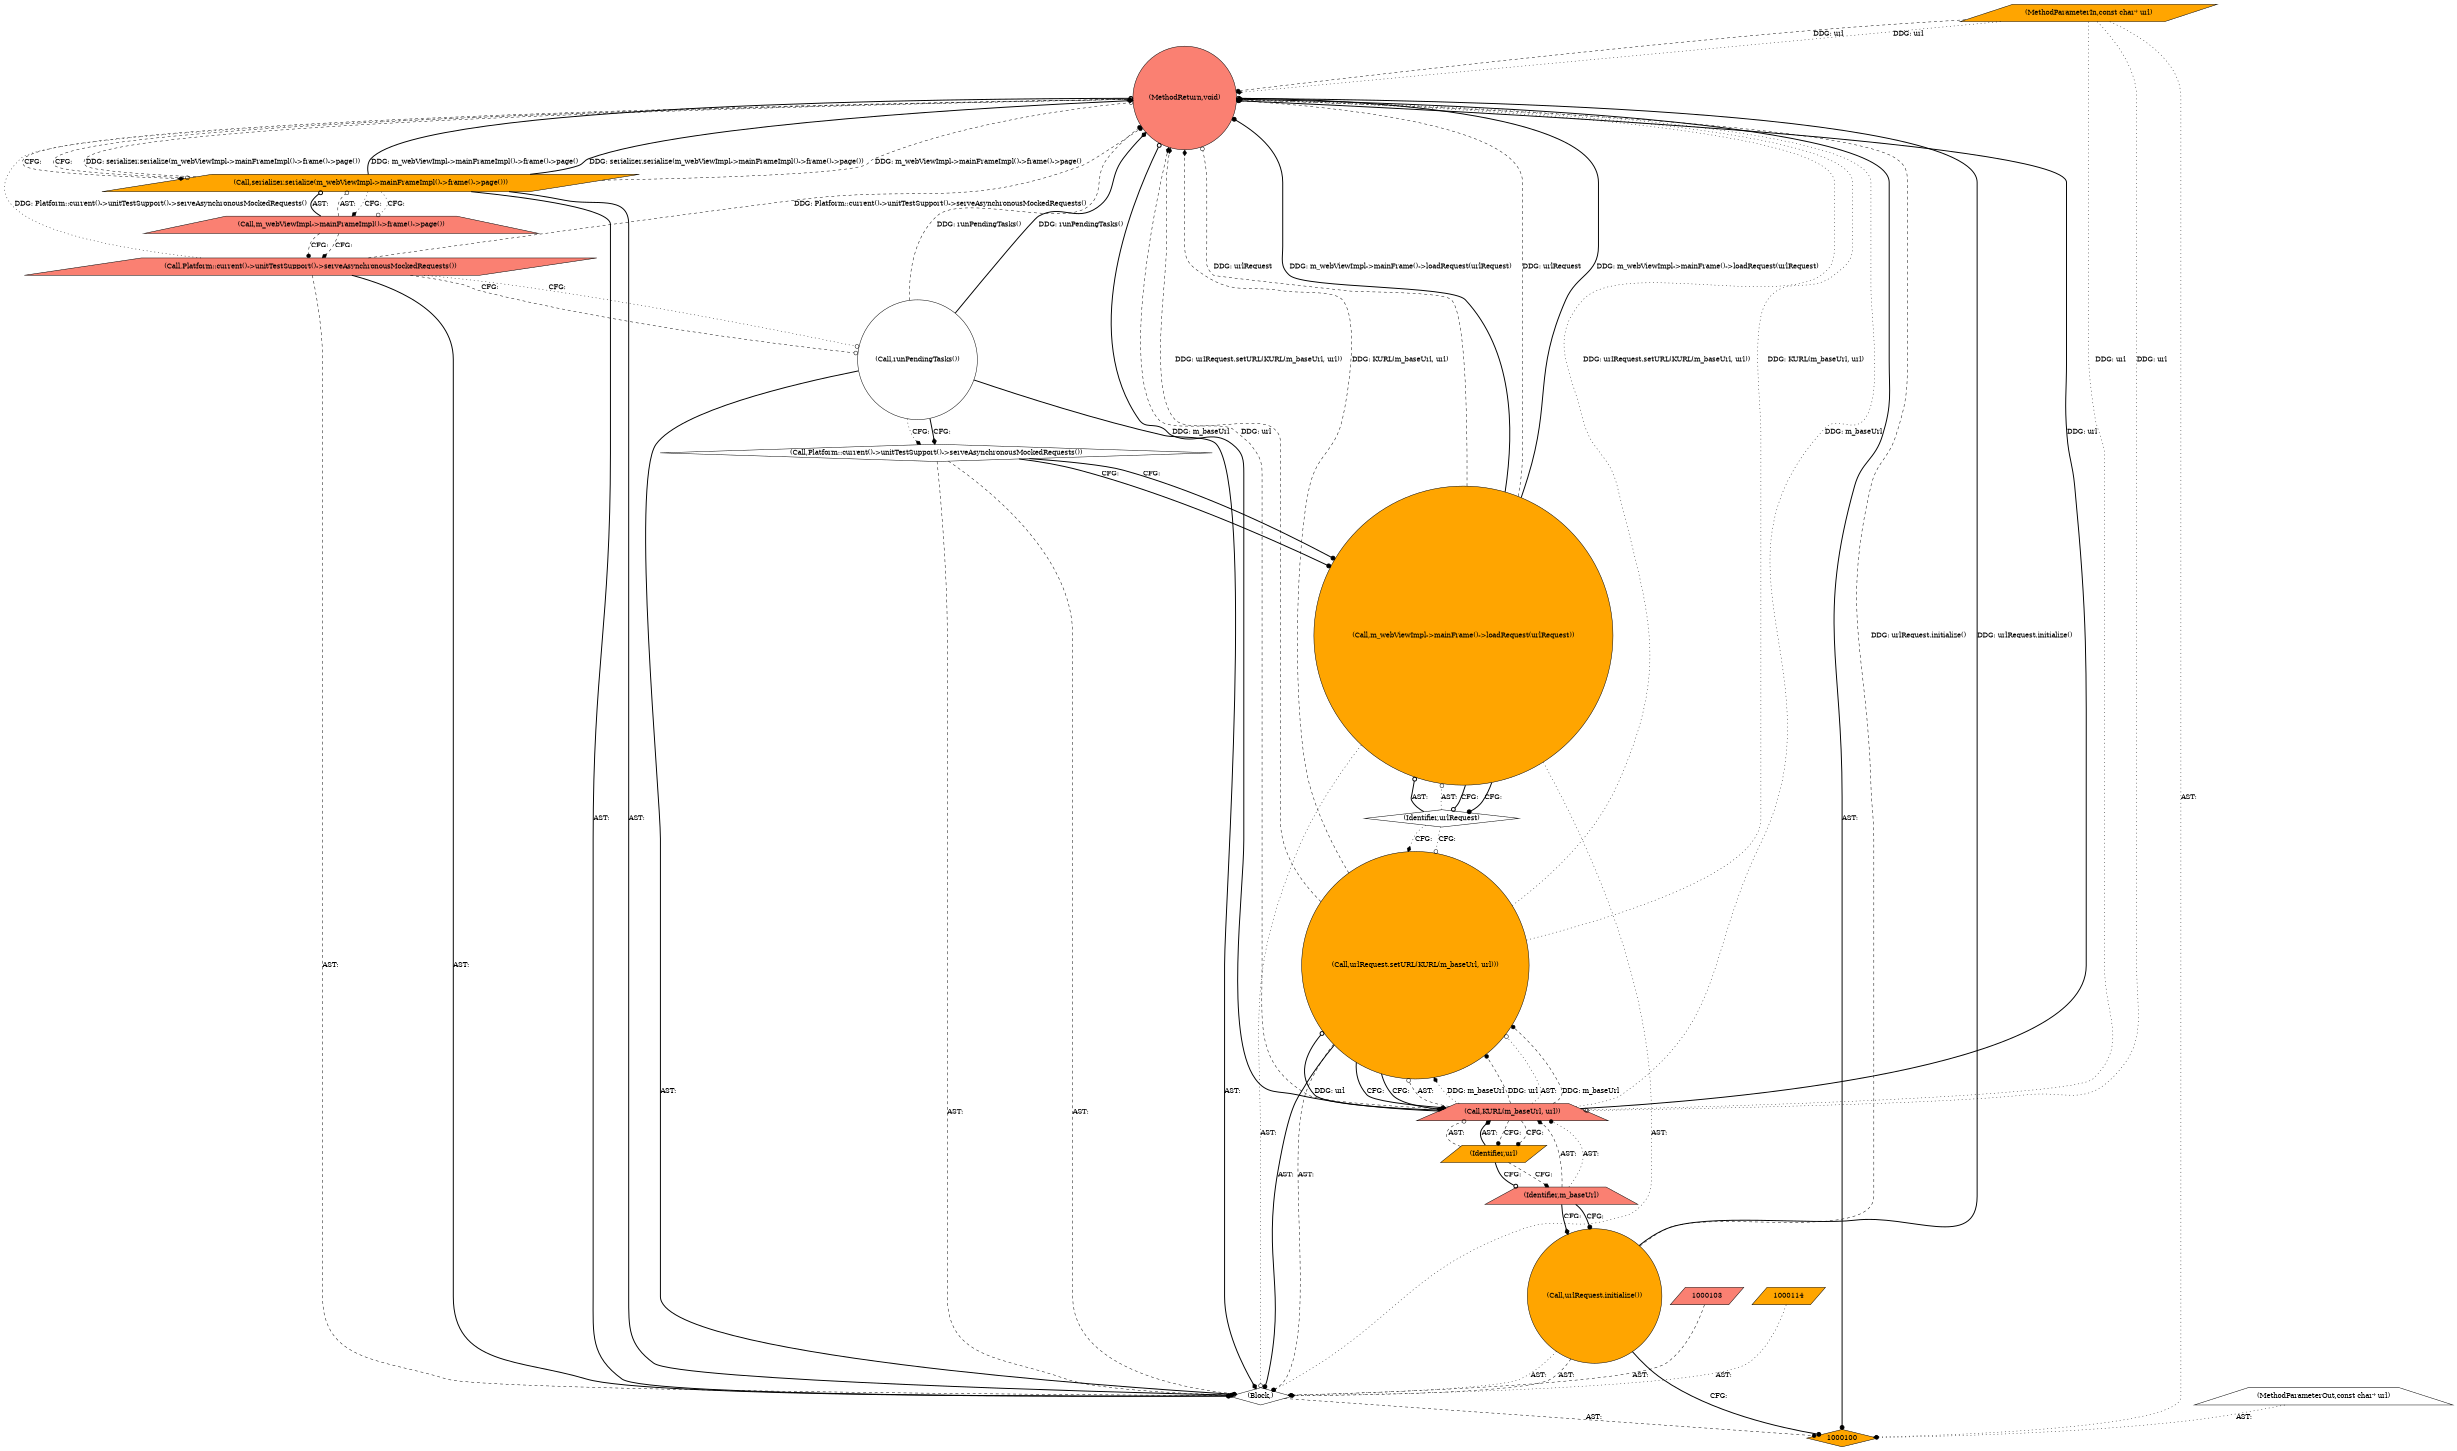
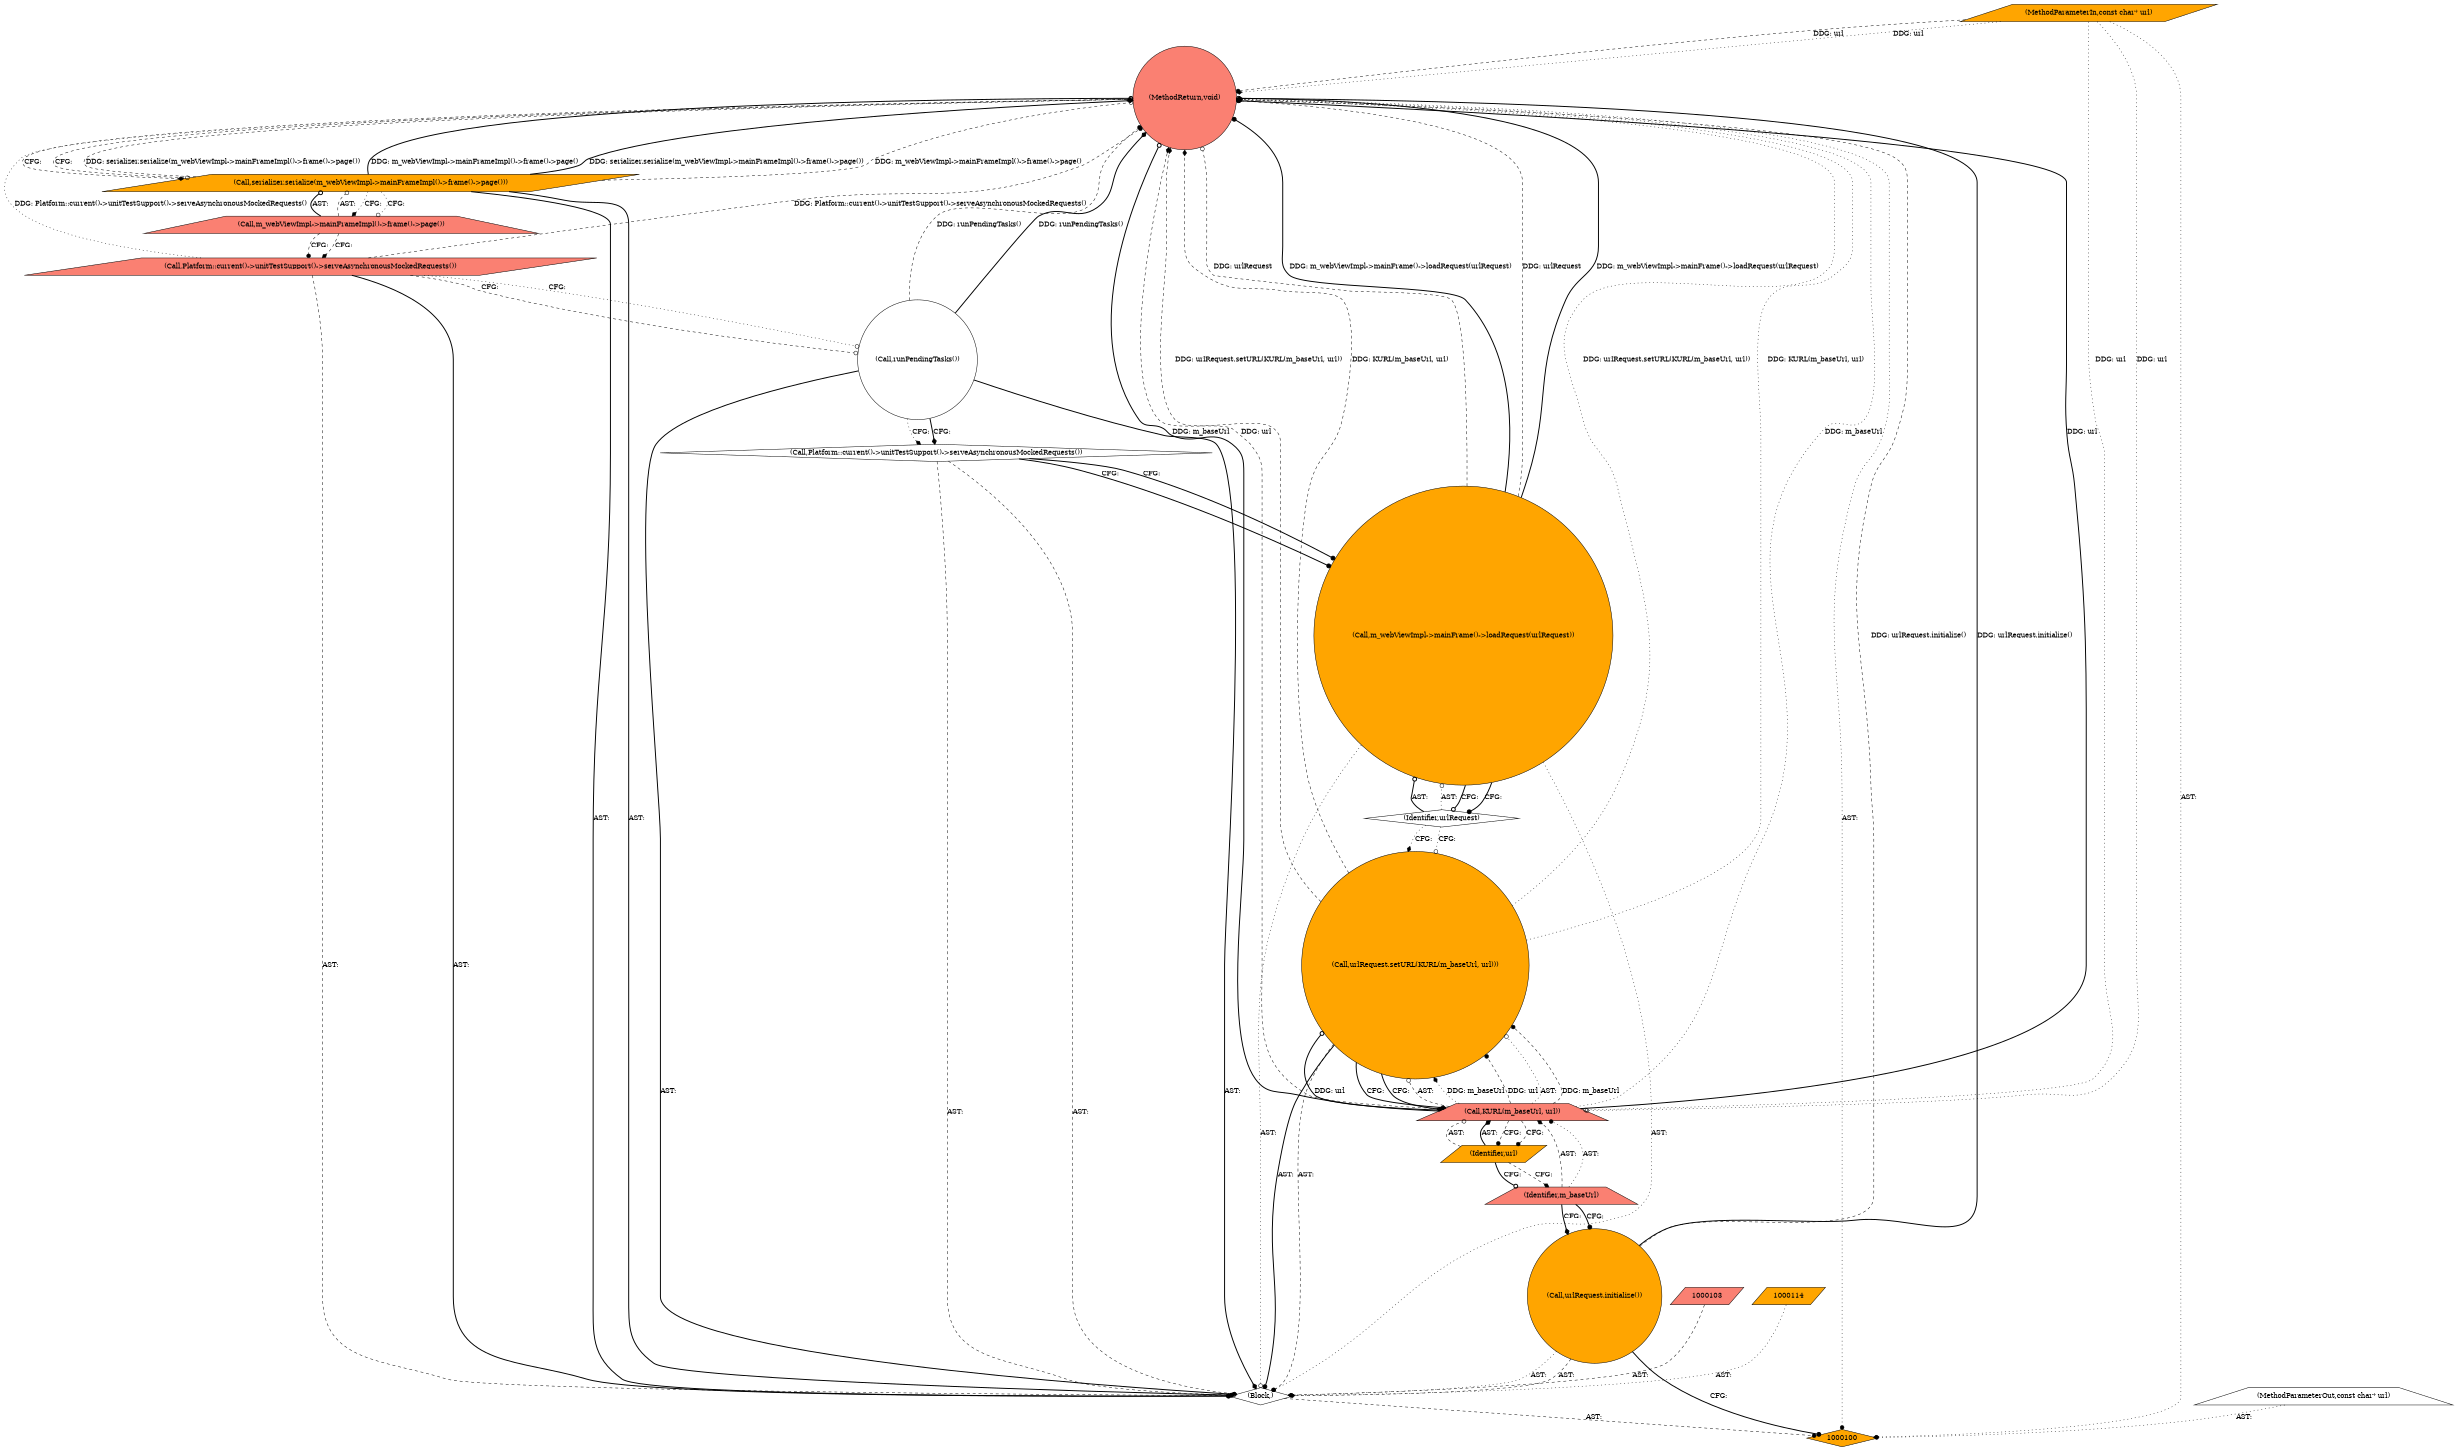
(1862, 469) -> (1862, 469)
